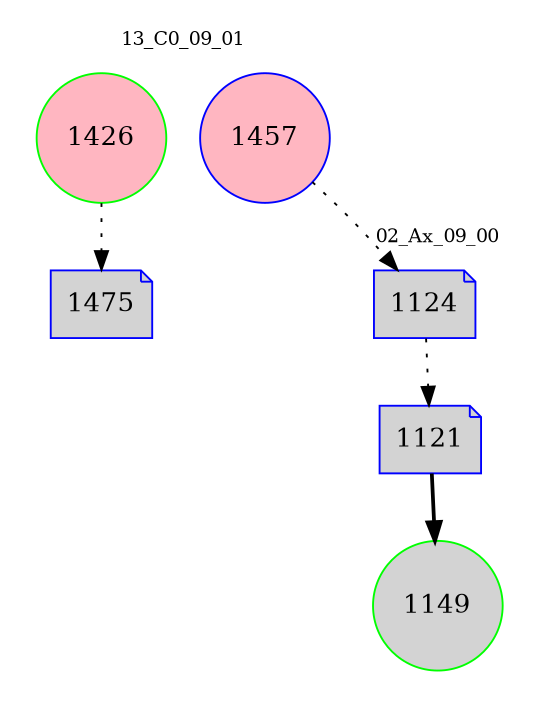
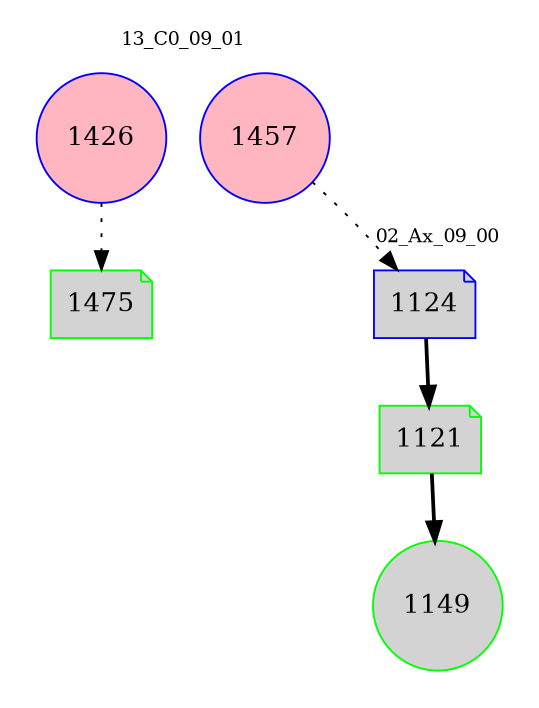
(101, 138) -> (101, 138)
(101, 304) -> (101, 304)
(427, 363) -> (427, 363)
(430, 440) -> (430, 440)
